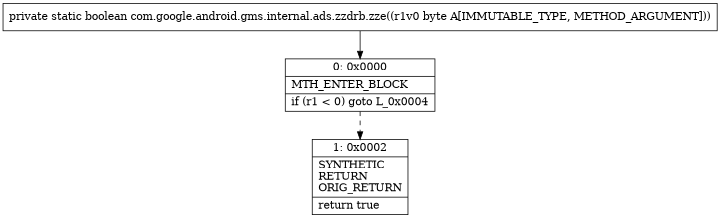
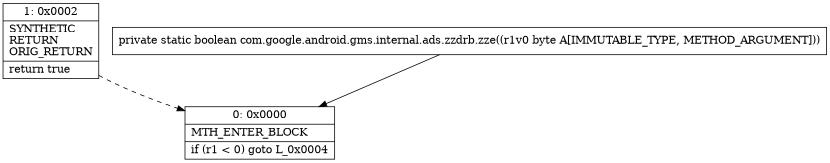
(360, 122) -> (138, 93)
